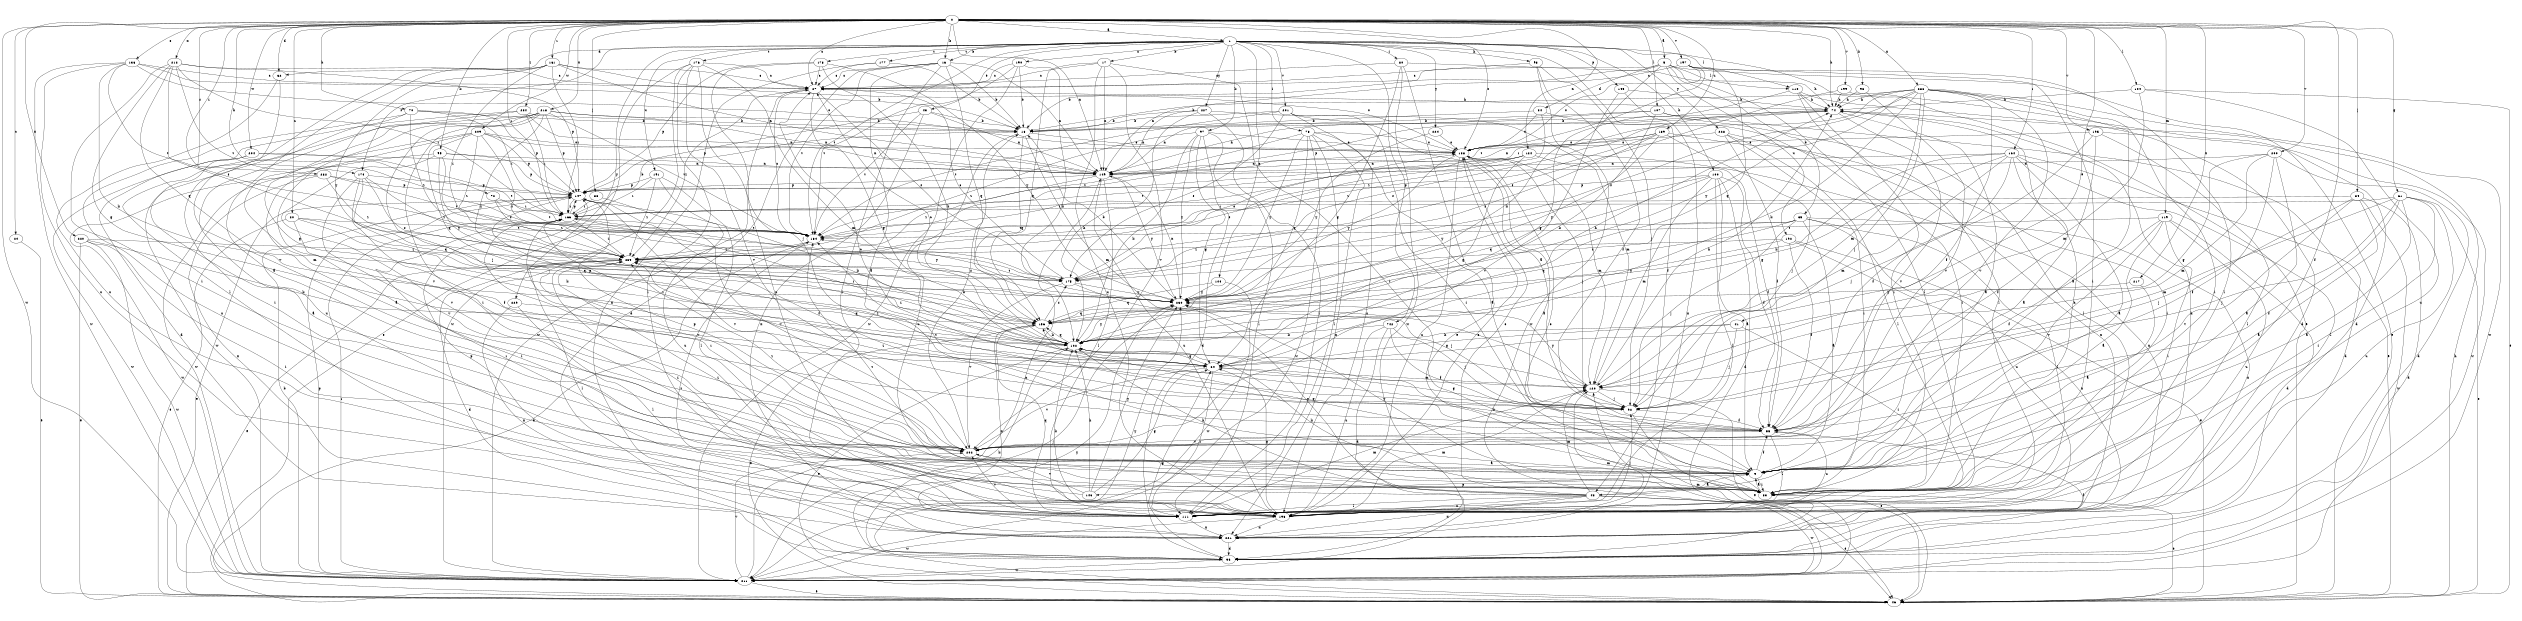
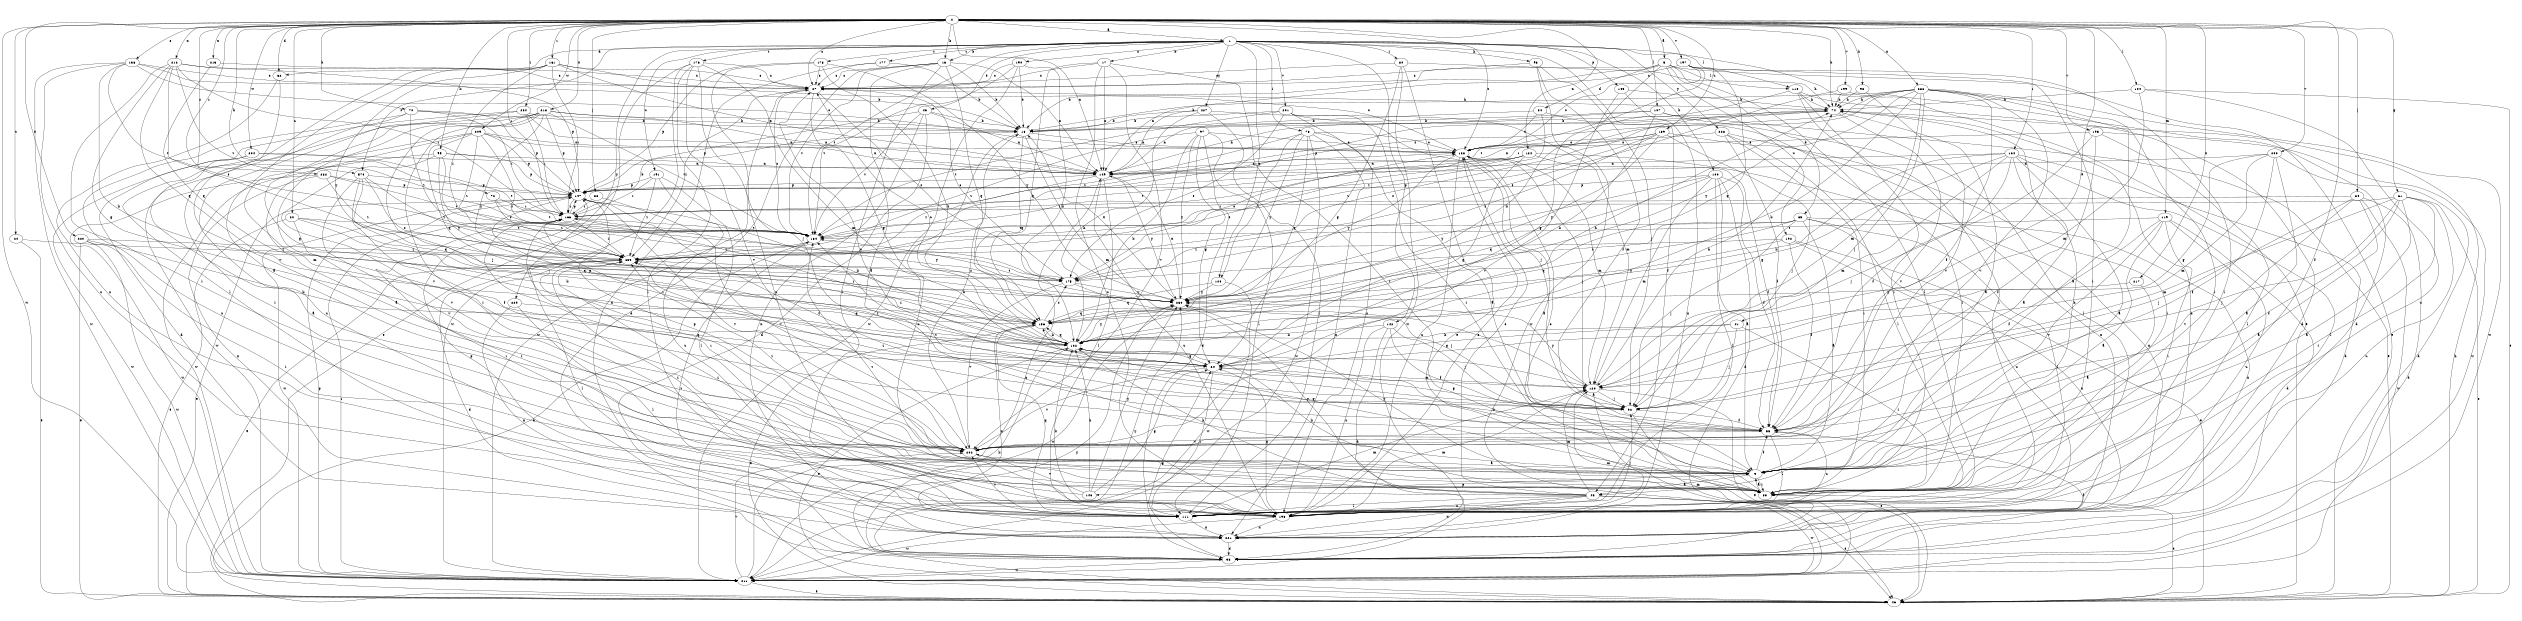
none -> (213, 63)
(1235, 92) -> none
(1436, 132) -> none
(361, 175) -> (361, 175)
(1525, 210) -> (1253, 164)
(1104, 217) -> (1104, 217)
none -> (321, 252)
(1541, 260) -> (1541, 260)
(1390, 324) -> (1390, 324)
(699, 335) -> (699, 335)
(1327, 350) -> (1260, 198)
(285, 388) -> (285, 388)
(1053, 442) -> (1053, 442)
none -> (693, 463)
(1703, 485) -> (1683, 484)
